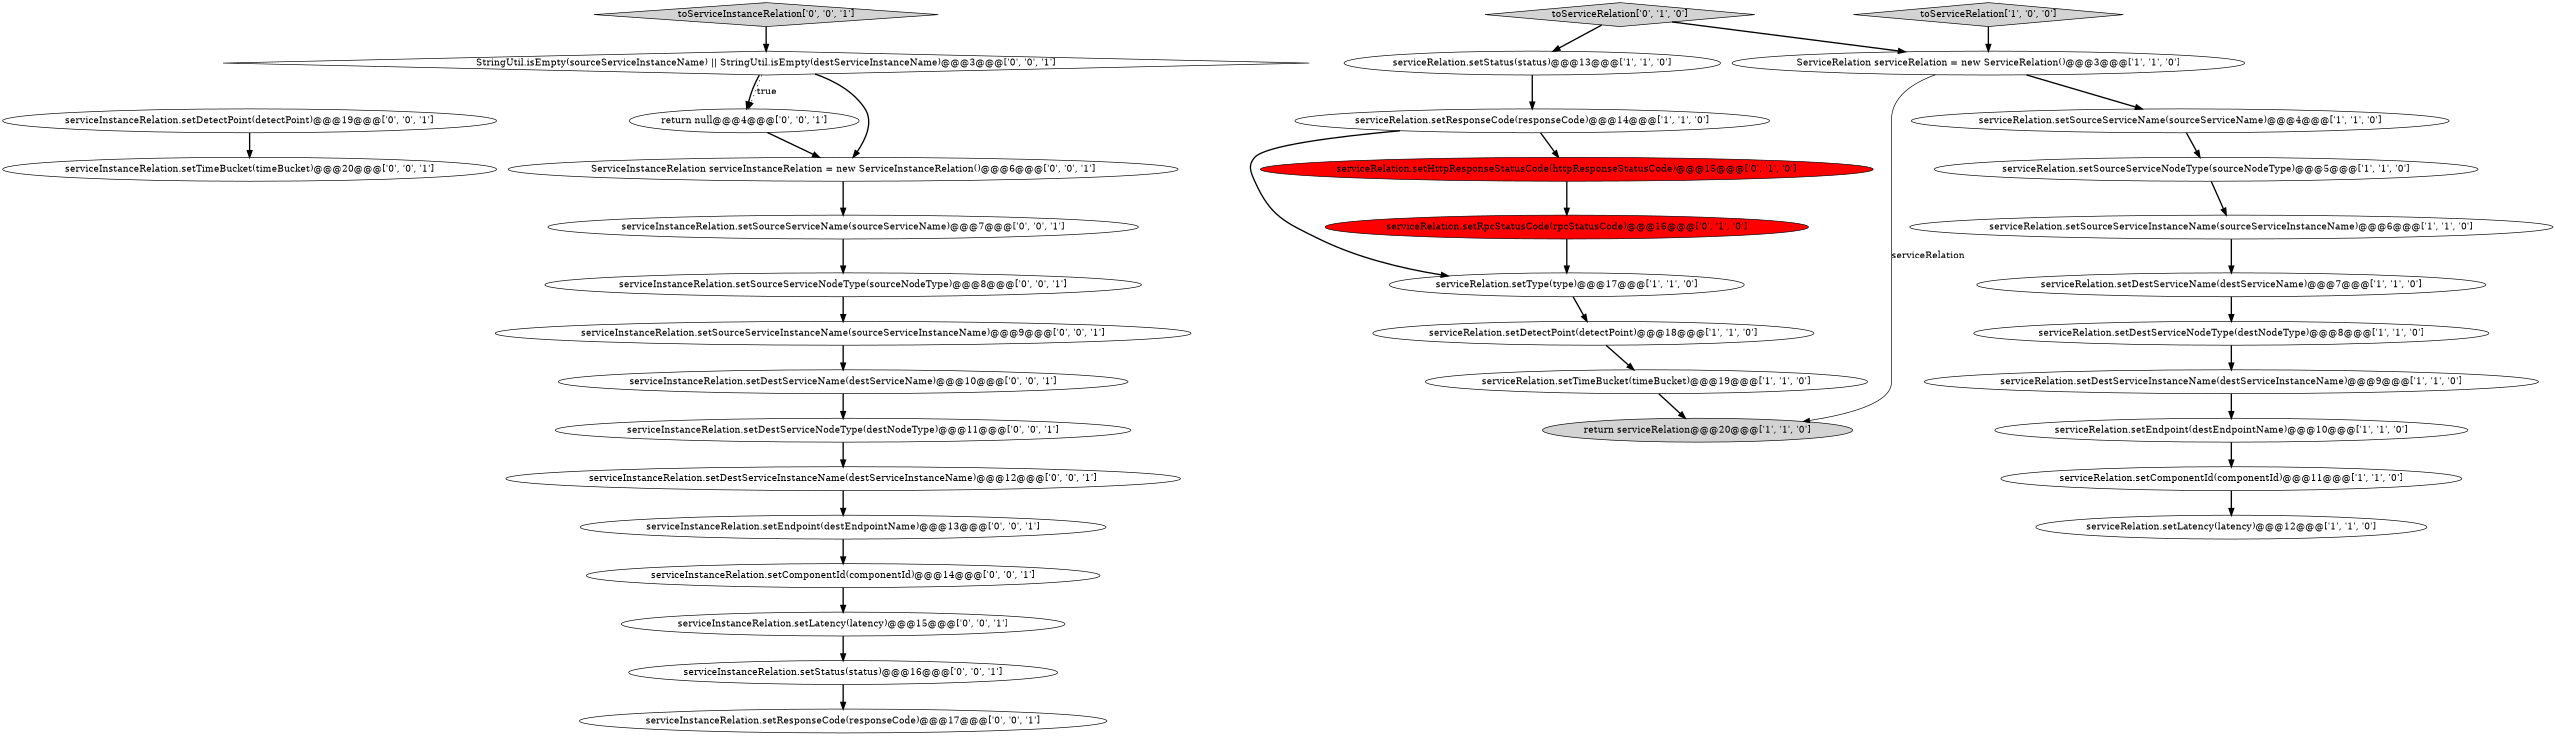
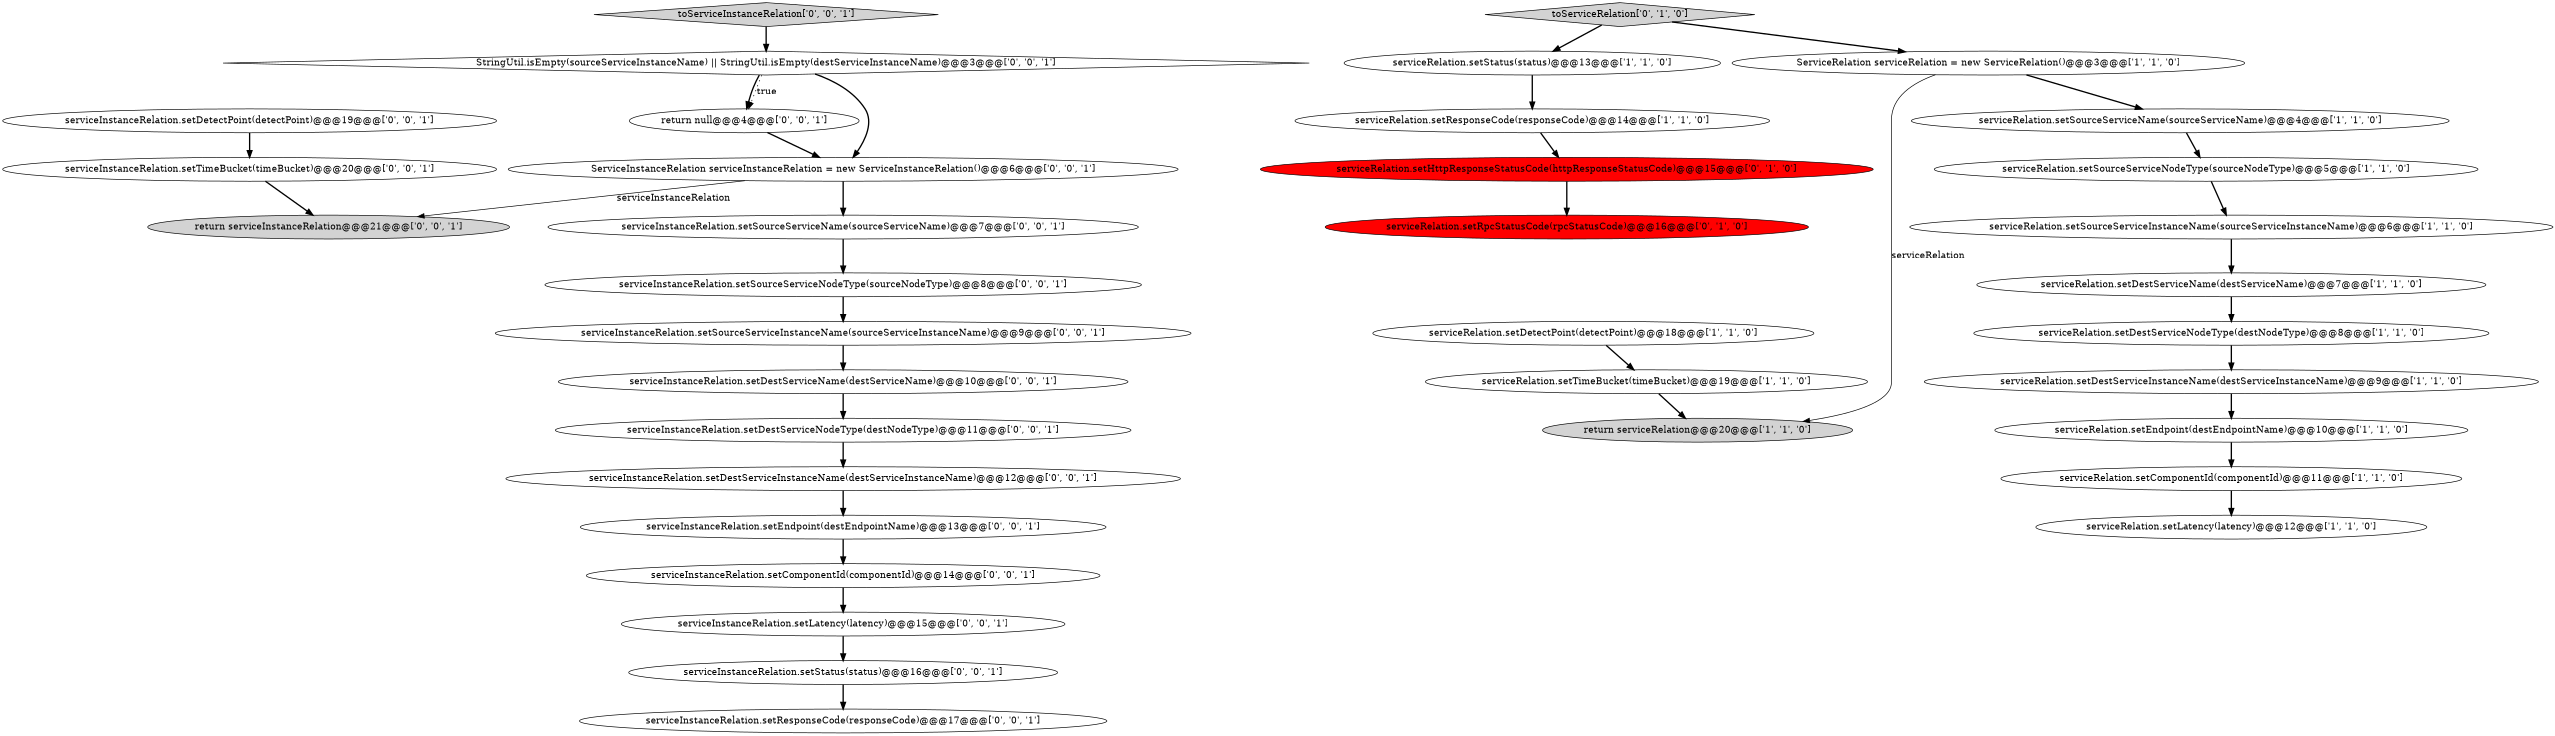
(1988, 15) -> none
none -> (329, 227)
(1567, 285) -> none
